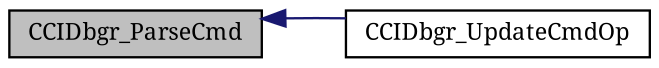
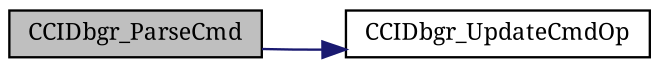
(316, 18) -> (292, 50)
